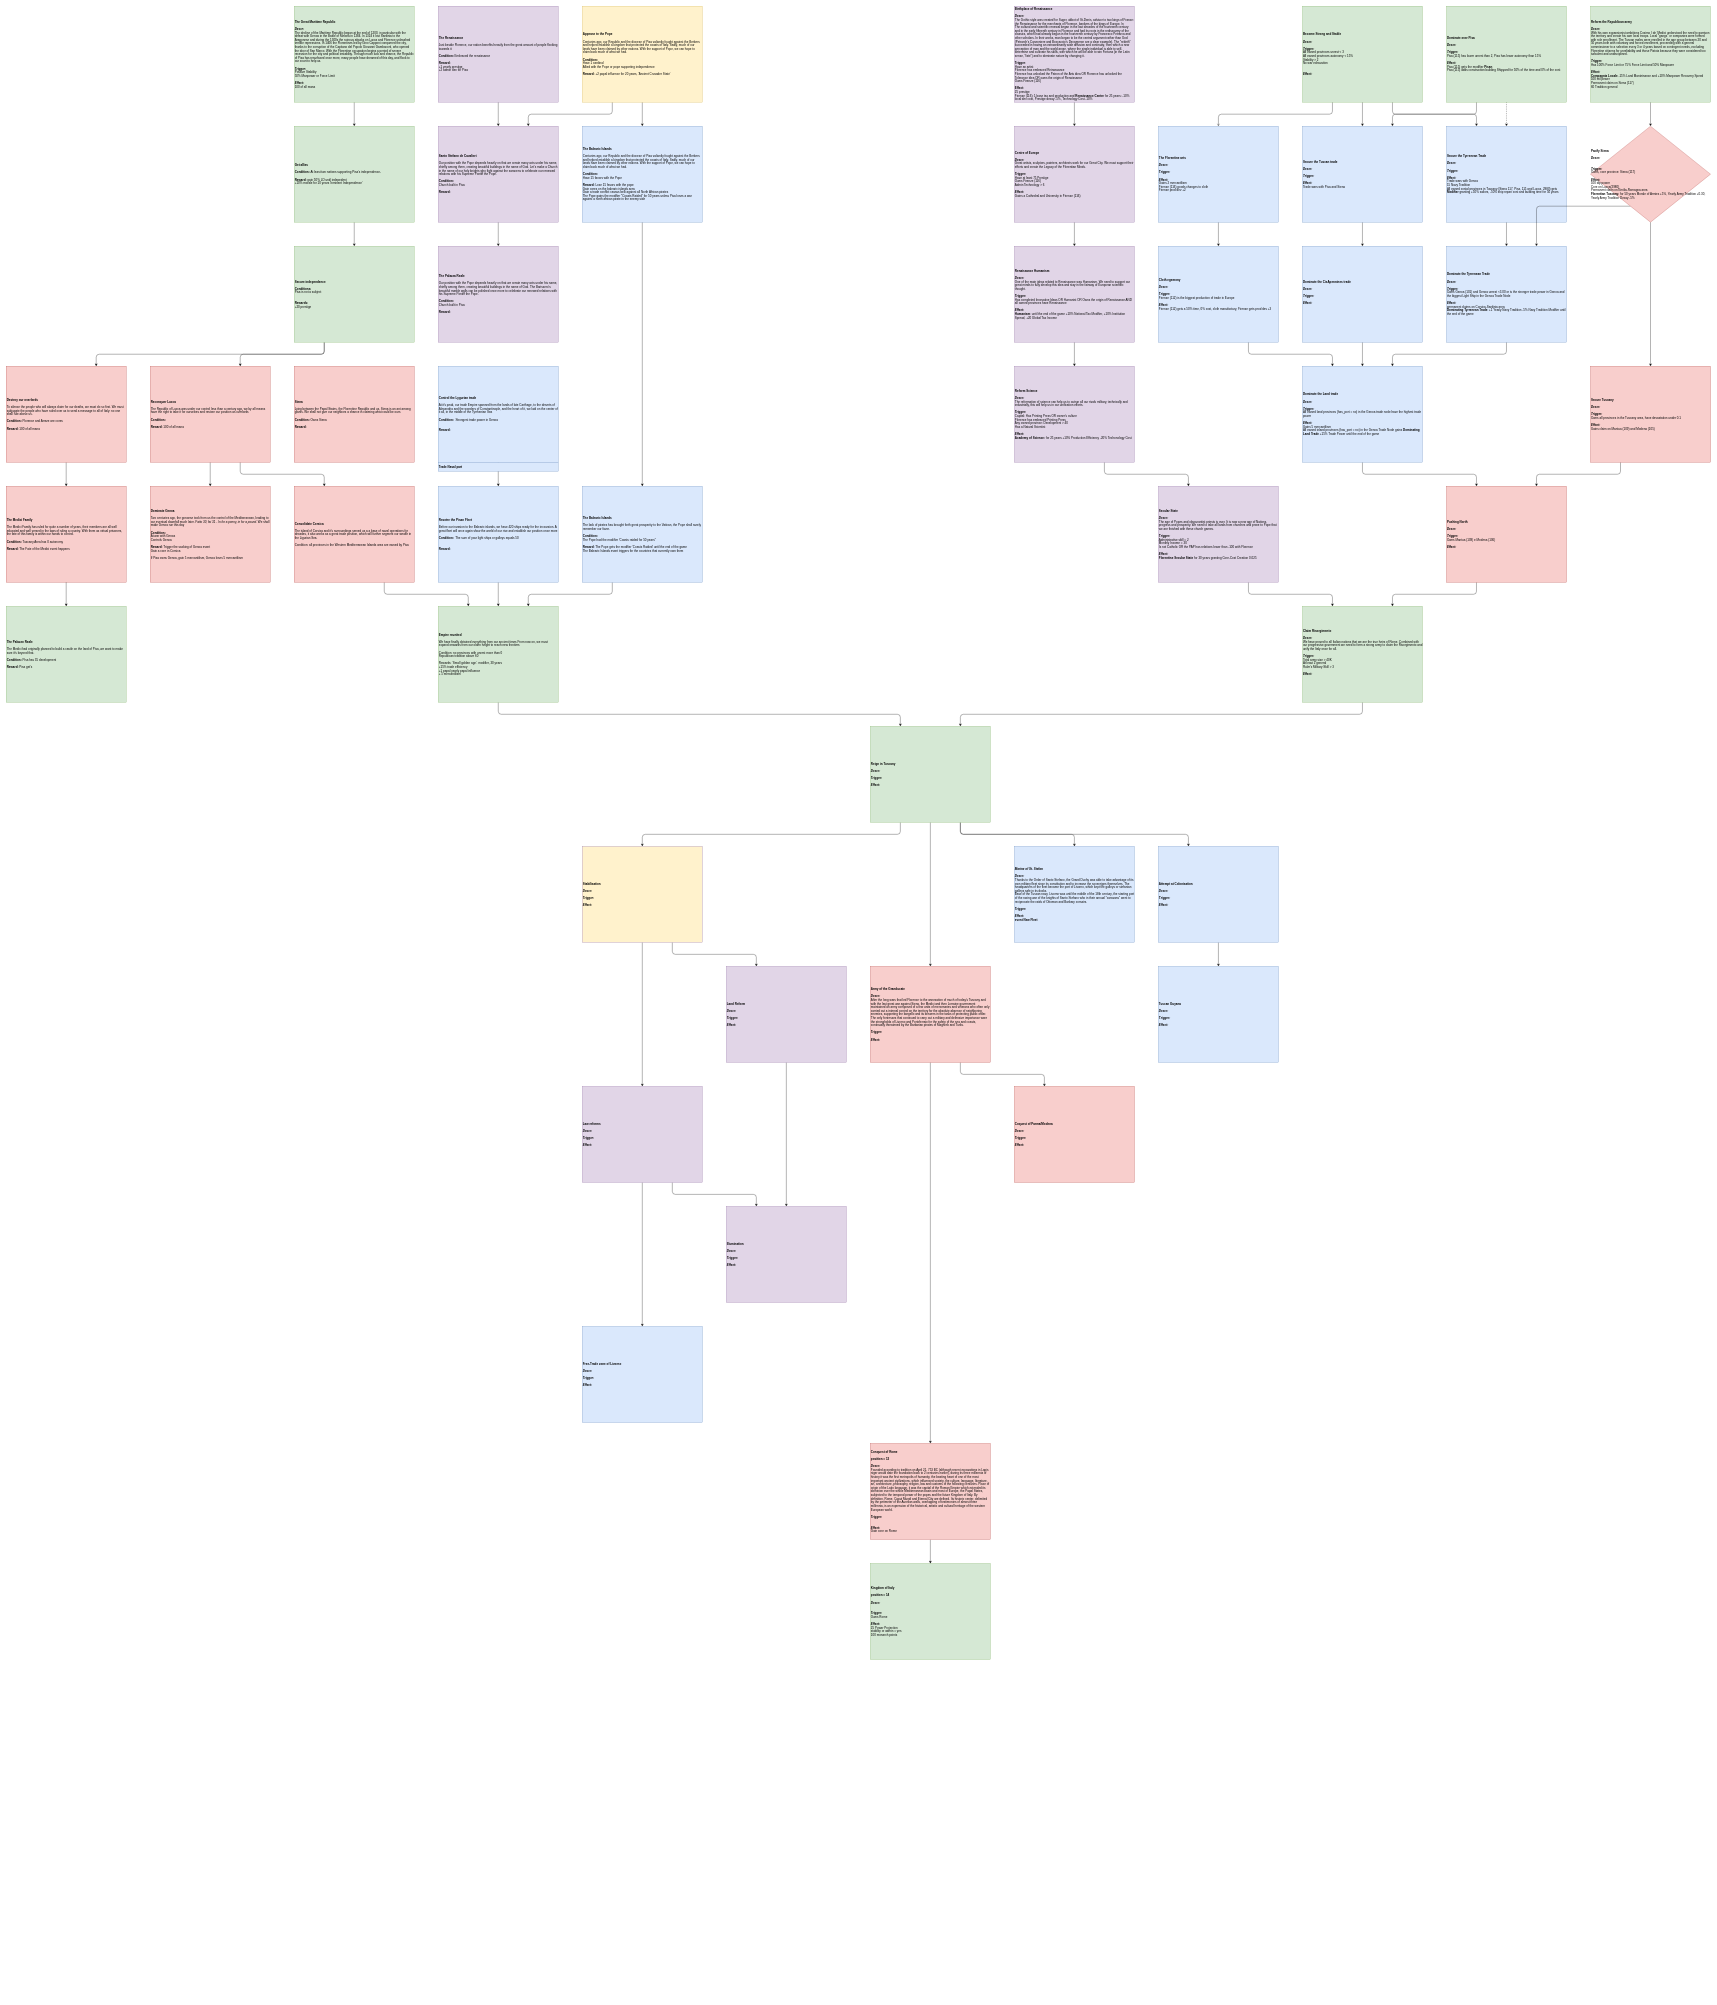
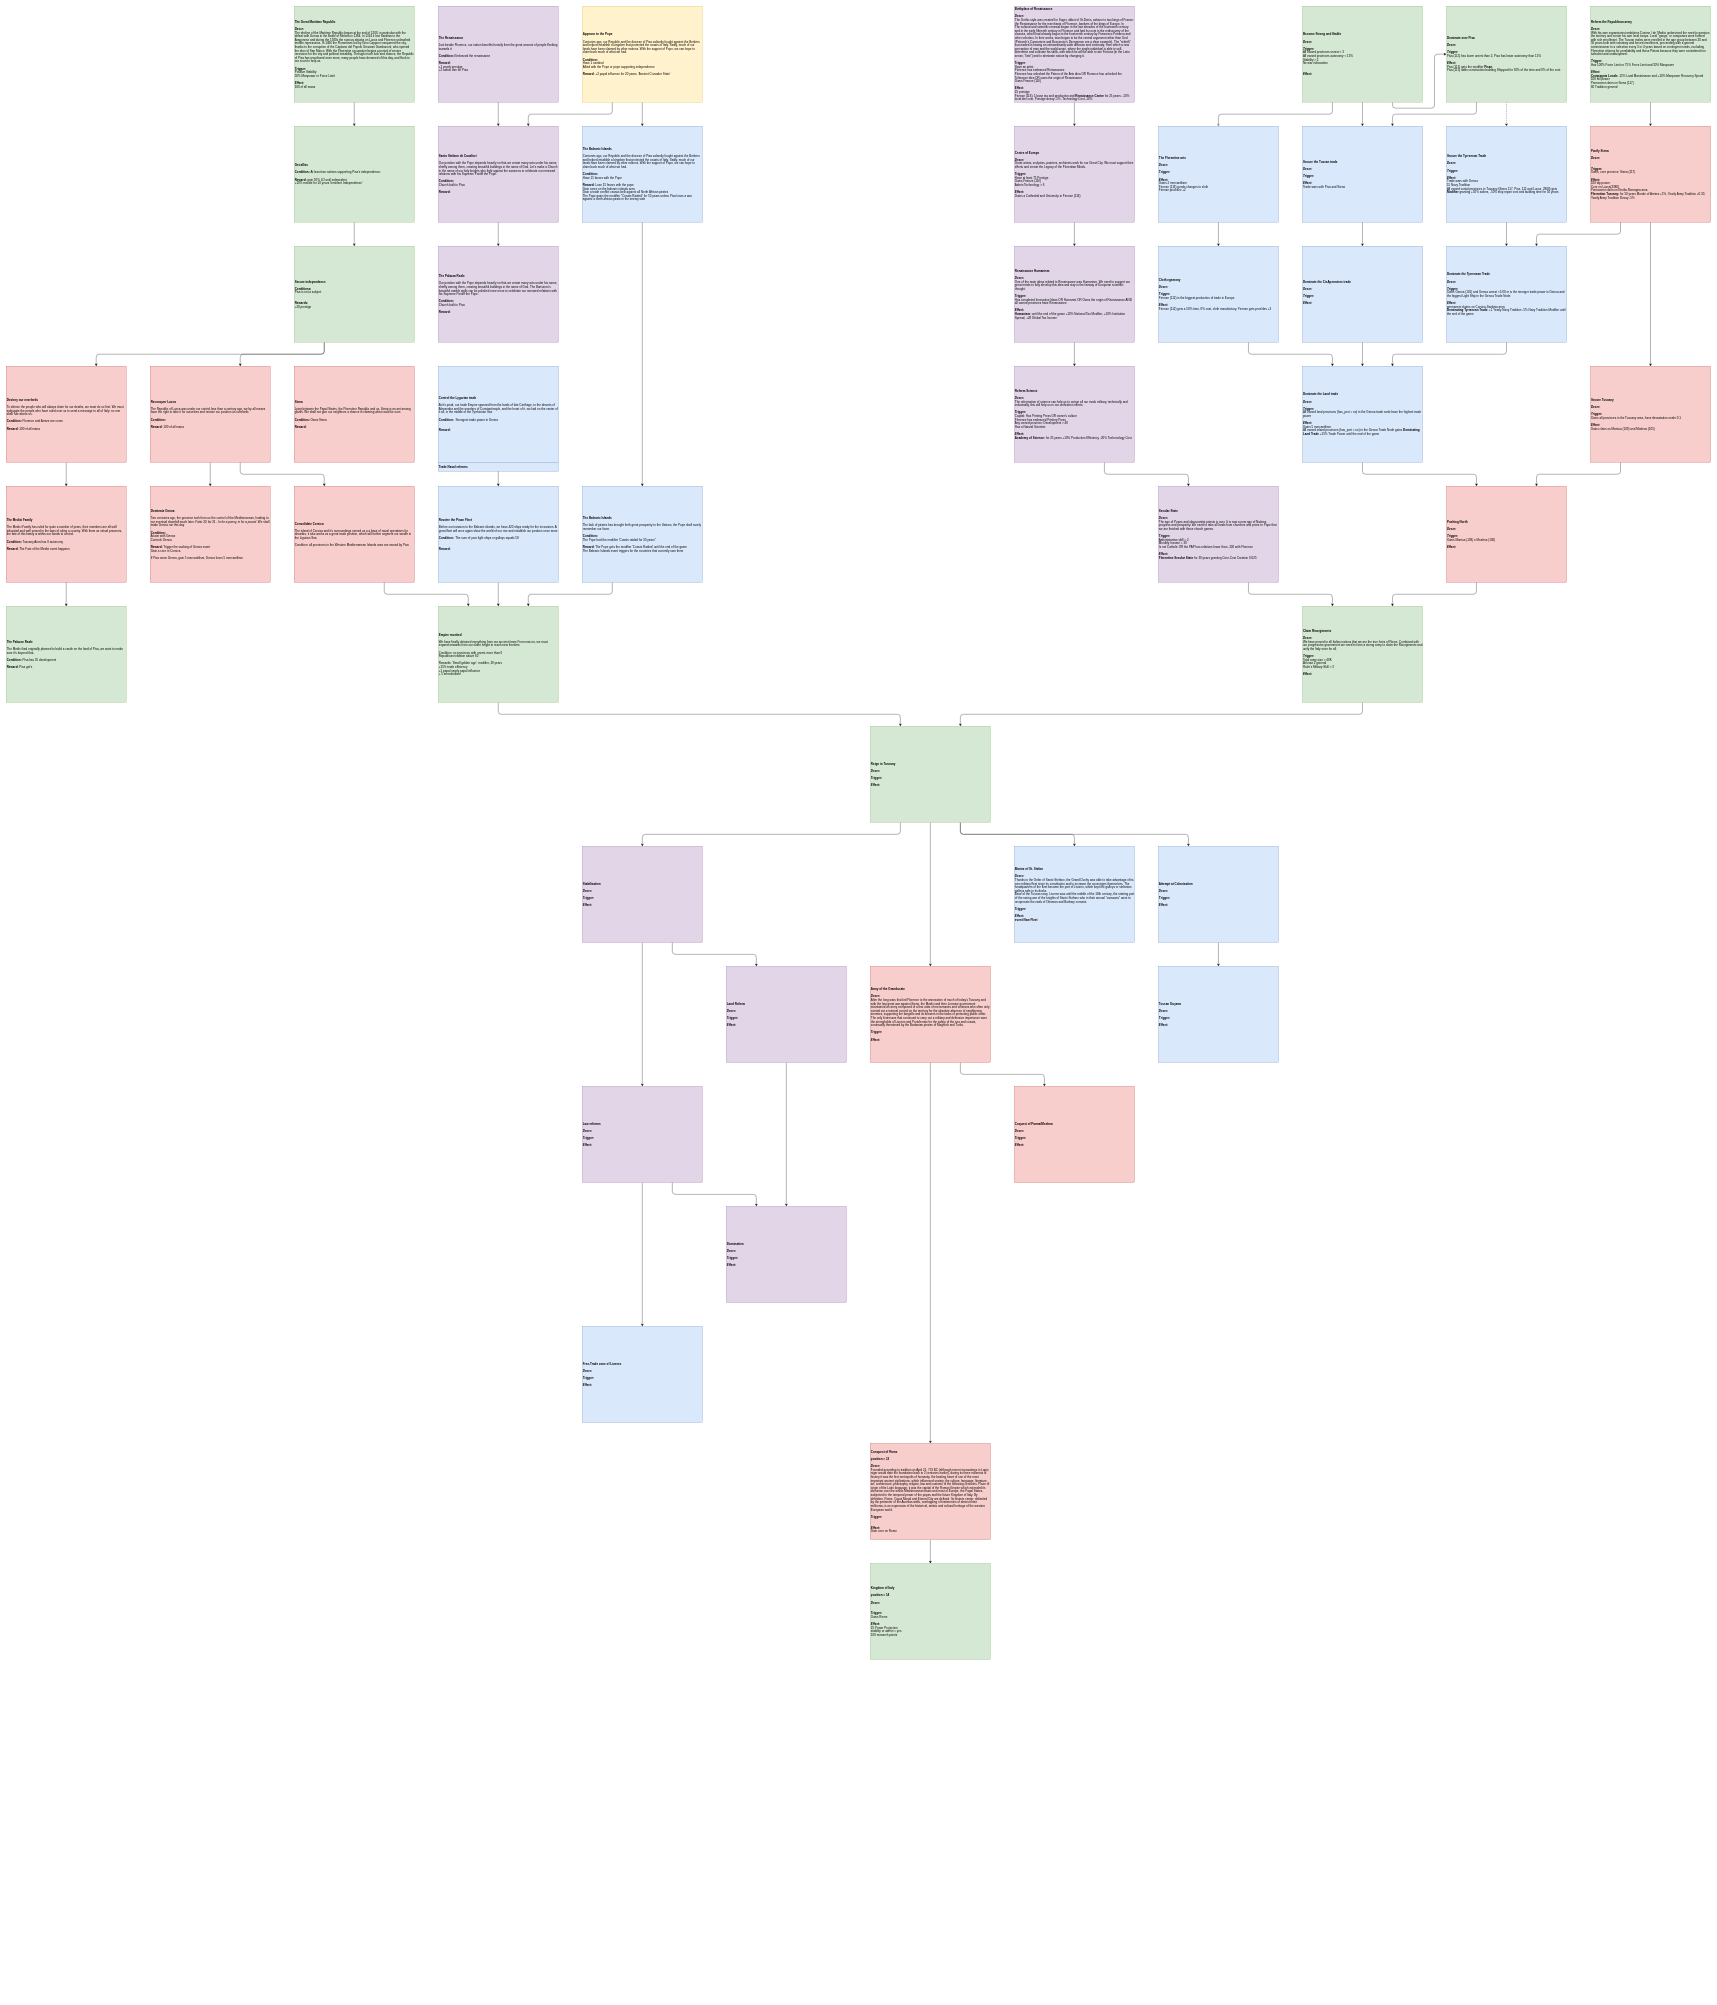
(1476, 123) -> (1443, 54)
(1650, 174) -> (1650, 174)
(451, 467) -> (454, 467)
(642, 894) -> (642, 894)
